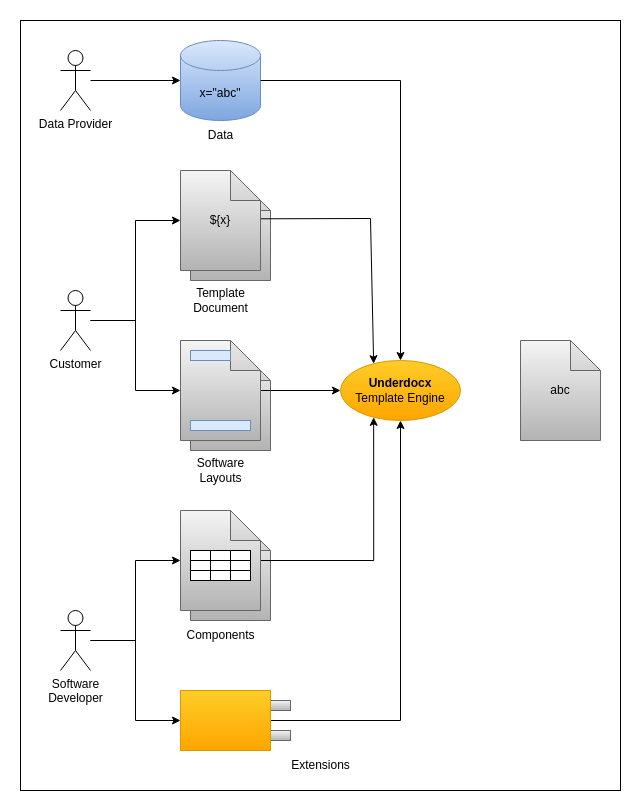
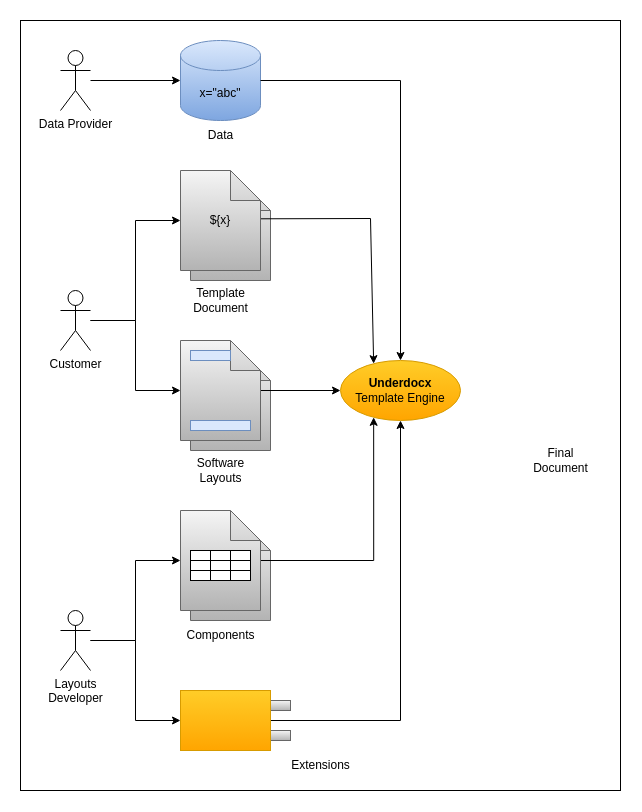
(561, 391) -> none
none -> (561, 461)
(76, 692) -> (76, 692)
